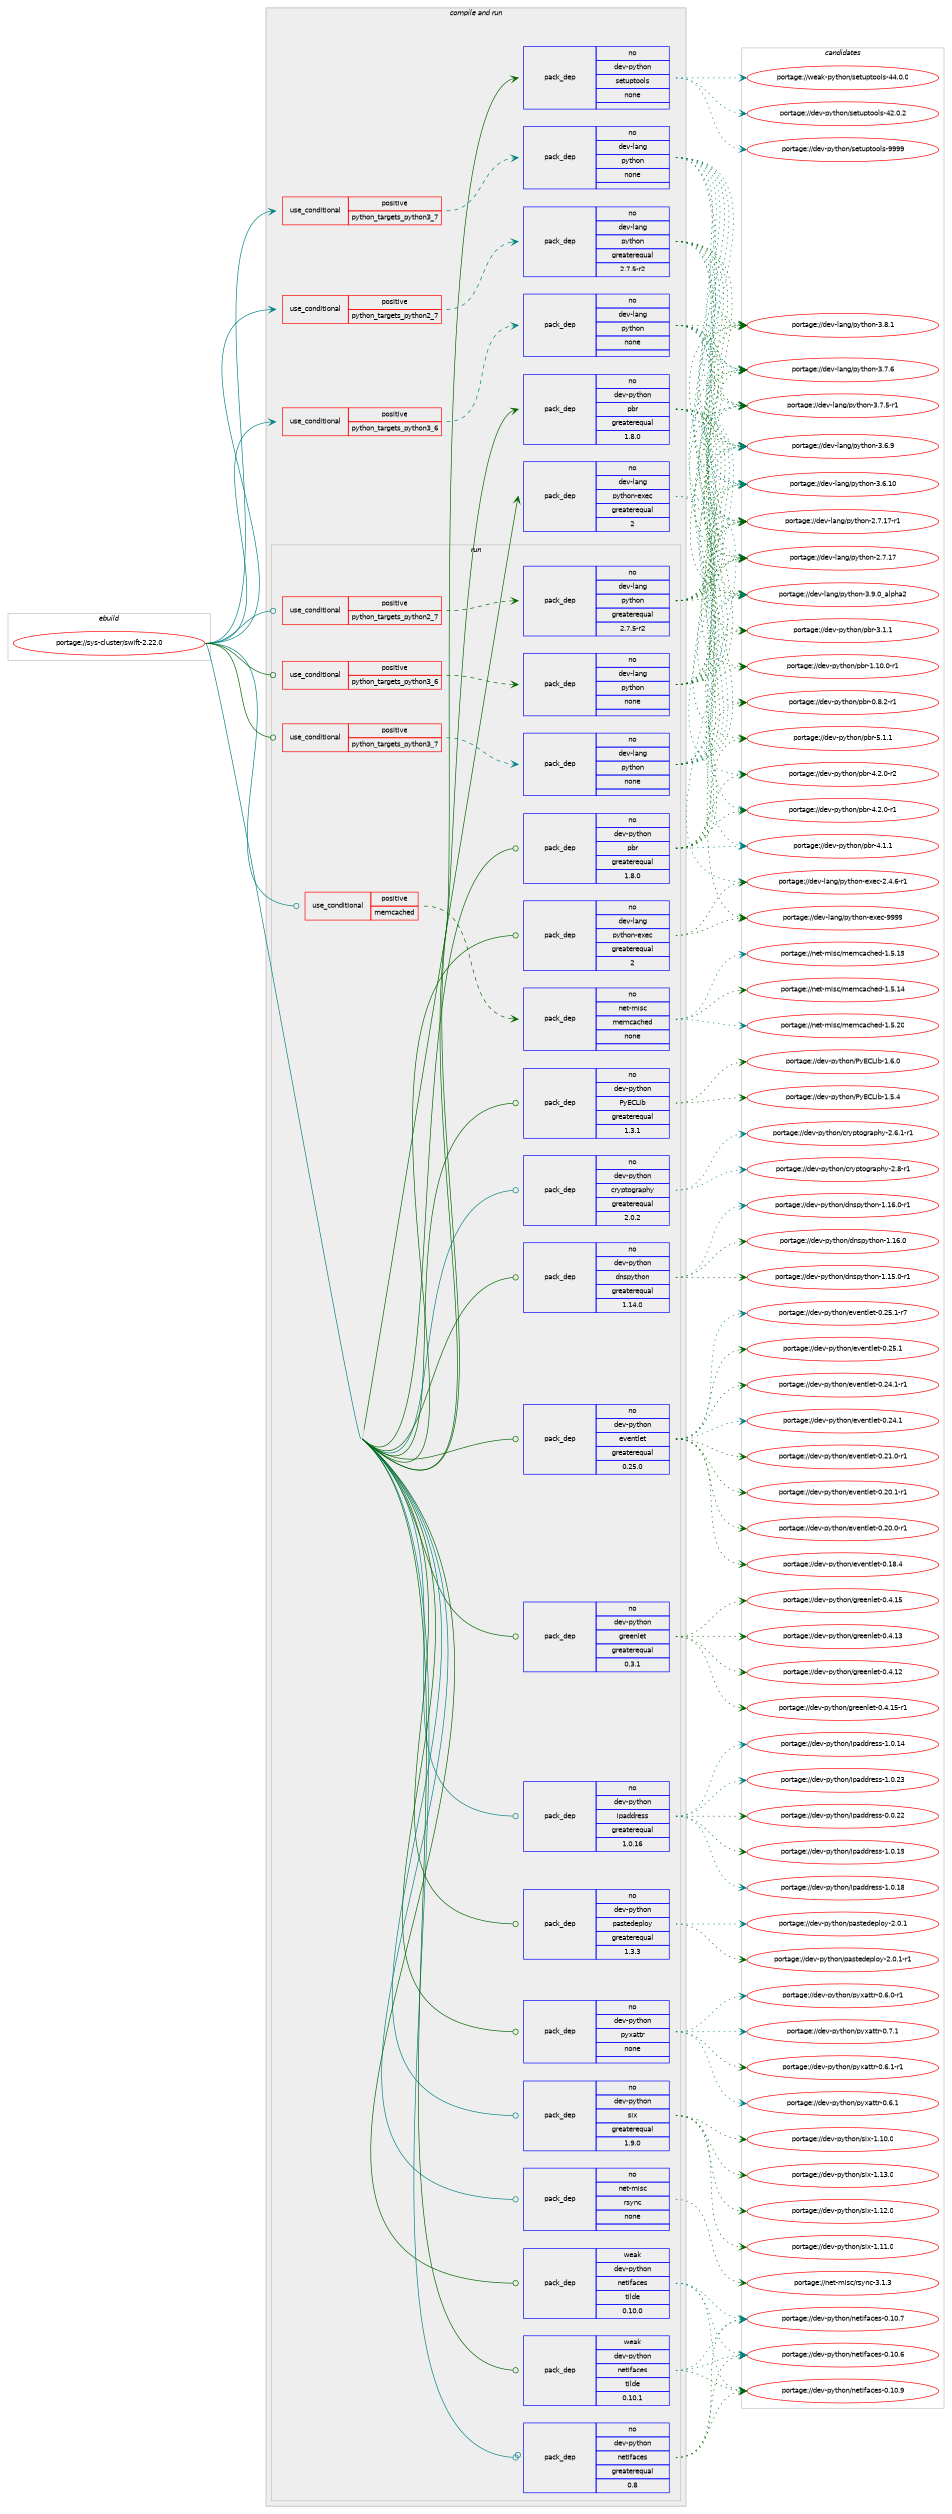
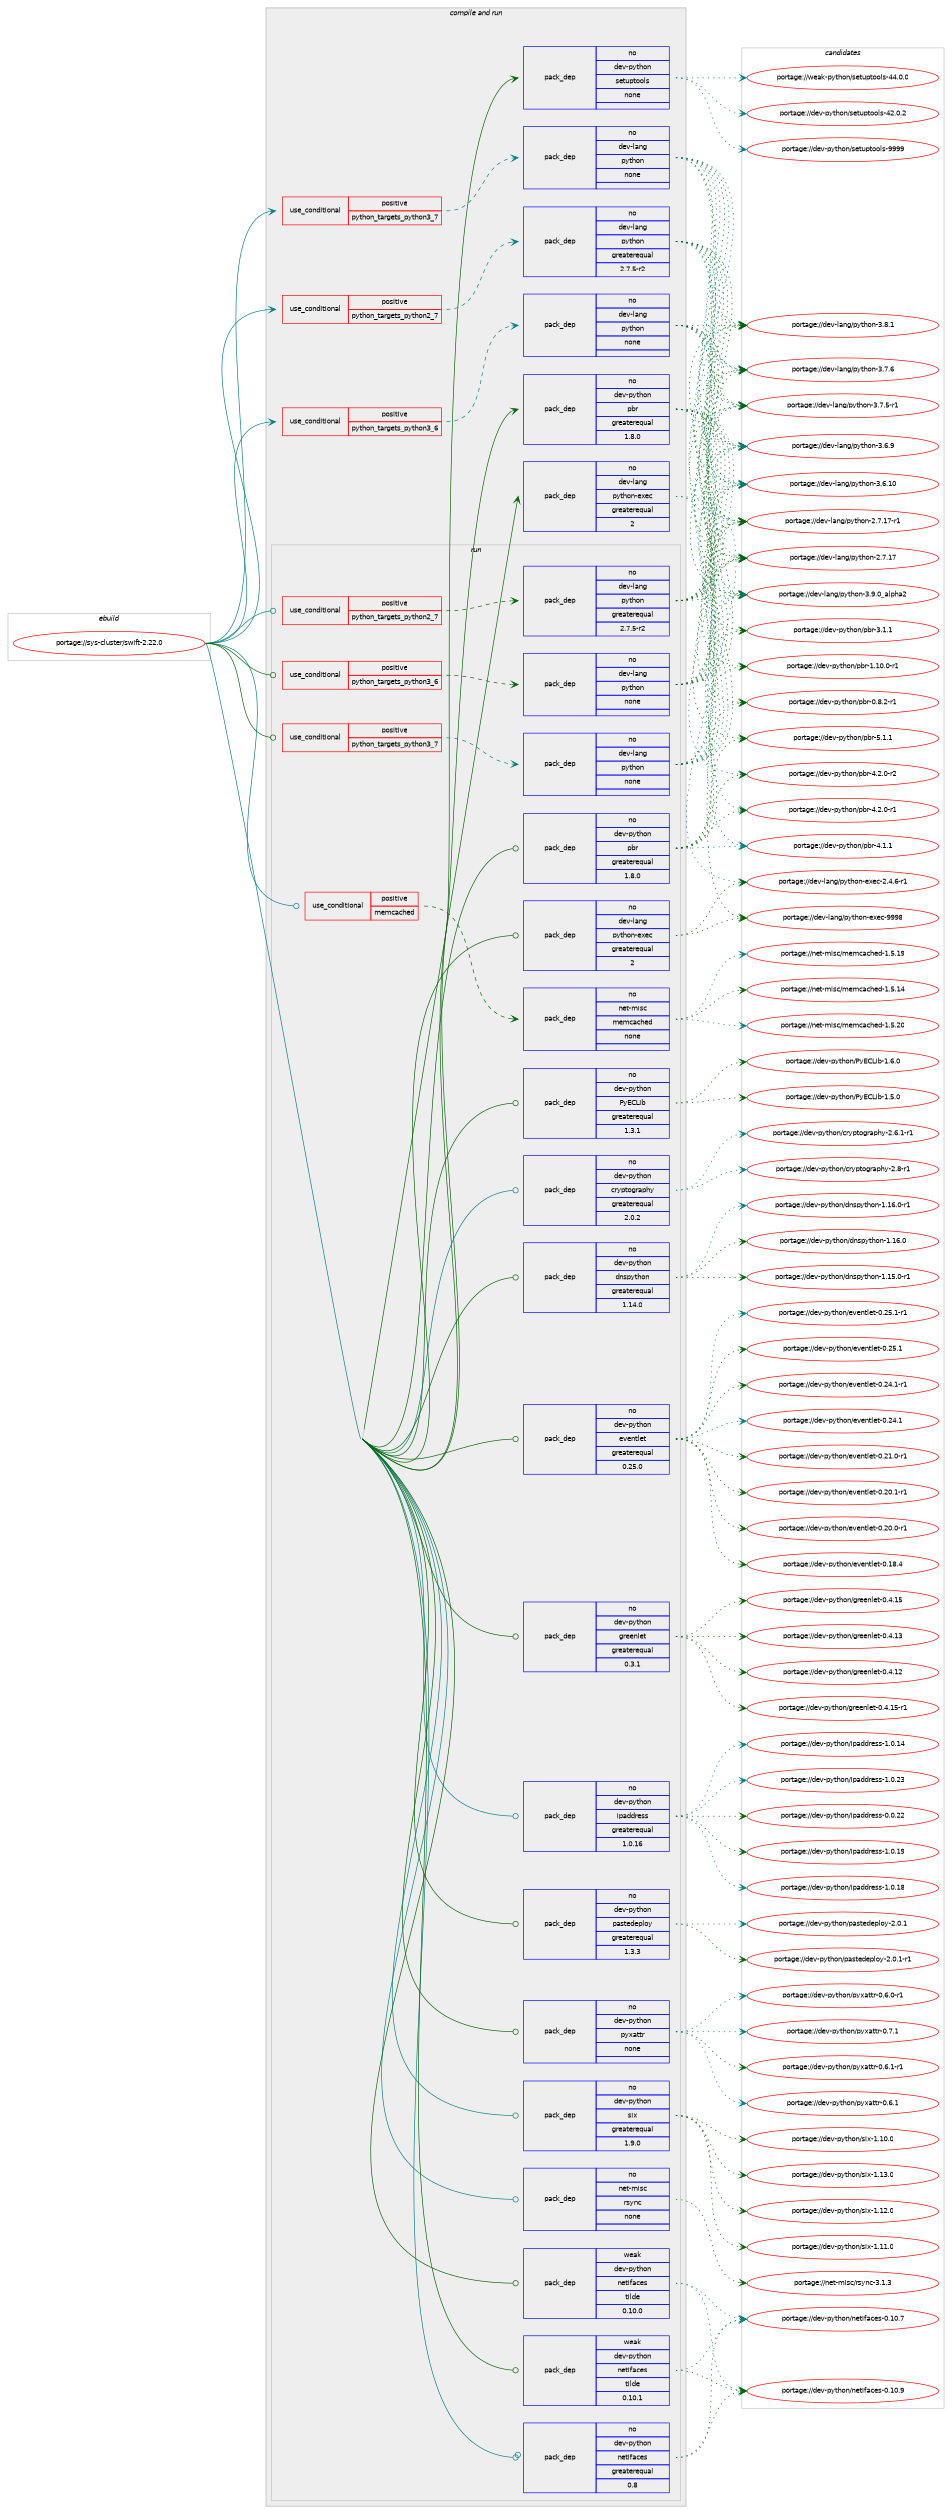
(843, 918) -> (843, 918)
(843, 1098) -> (843, 1098)
(843, 1313) -> (843, 1313)
(843, 2355) -> none
